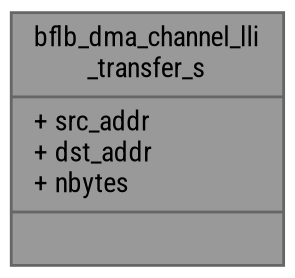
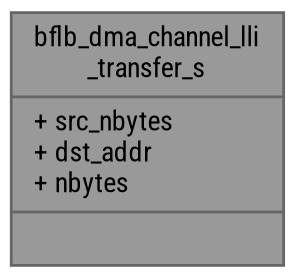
(93, 122) -> (104, 122)
